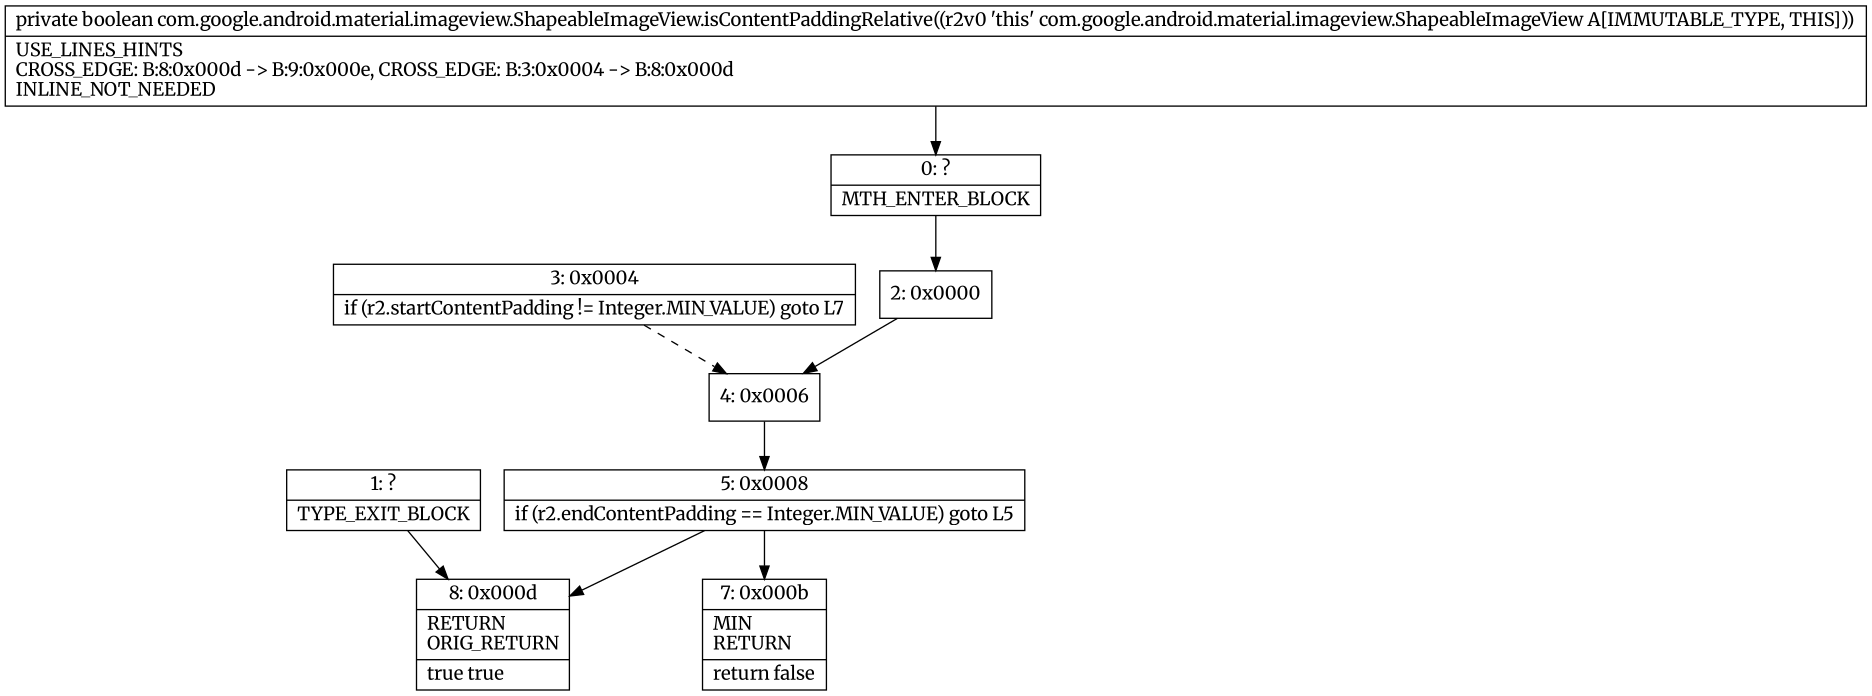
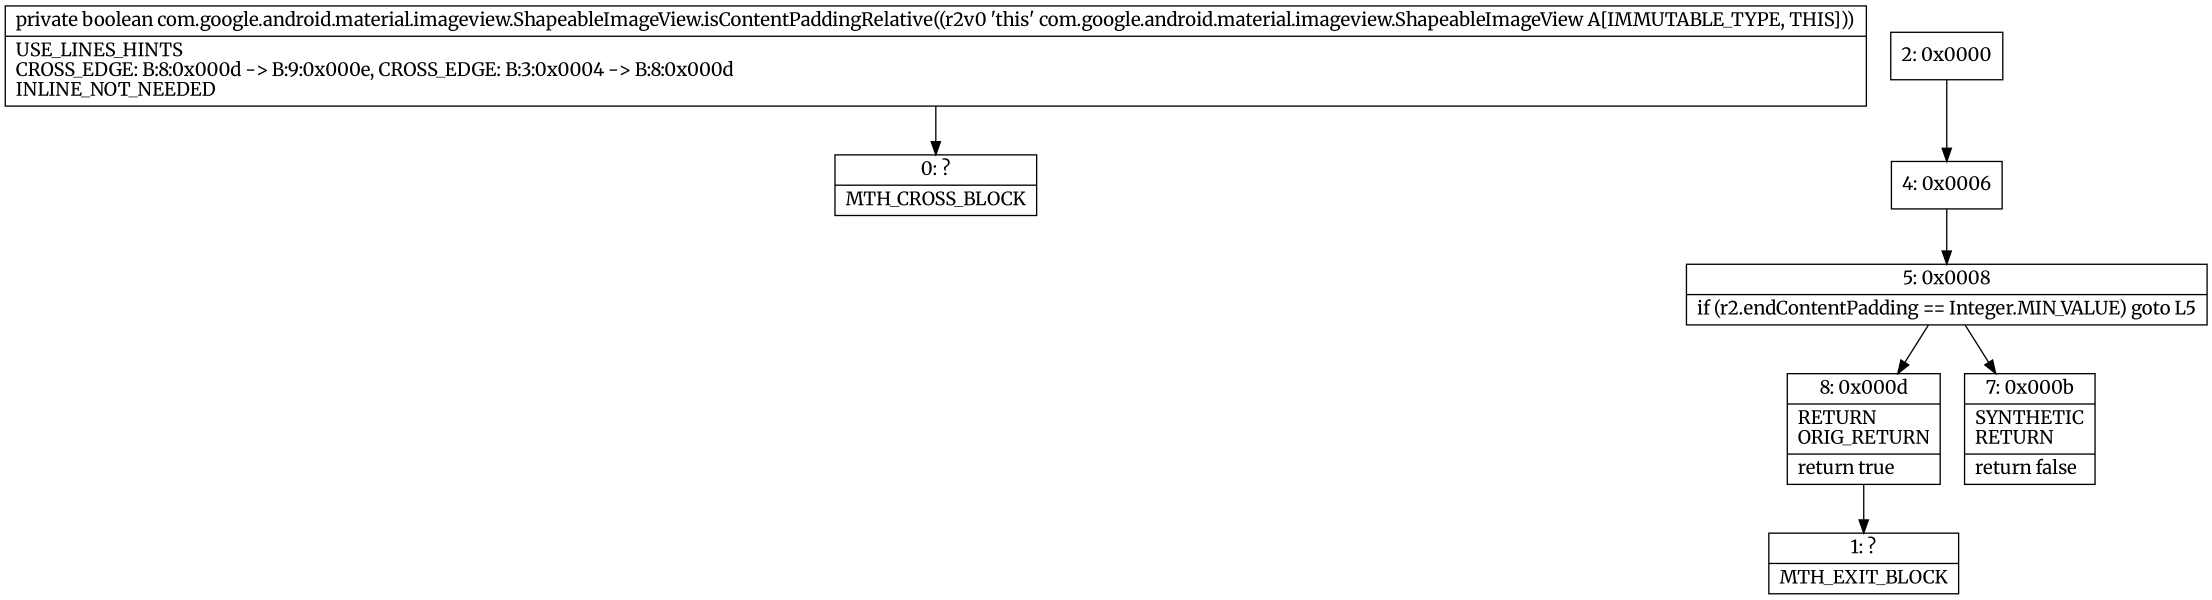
(936, 200) -> (936, 200)
(936, 236) -> none
(594, 295) -> none
(384, 515) -> (1864, 578)
(424, 550) -> (1864, 502)
(733, 624) -> (2030, 418)
(466, 674) -> (1847, 469)
